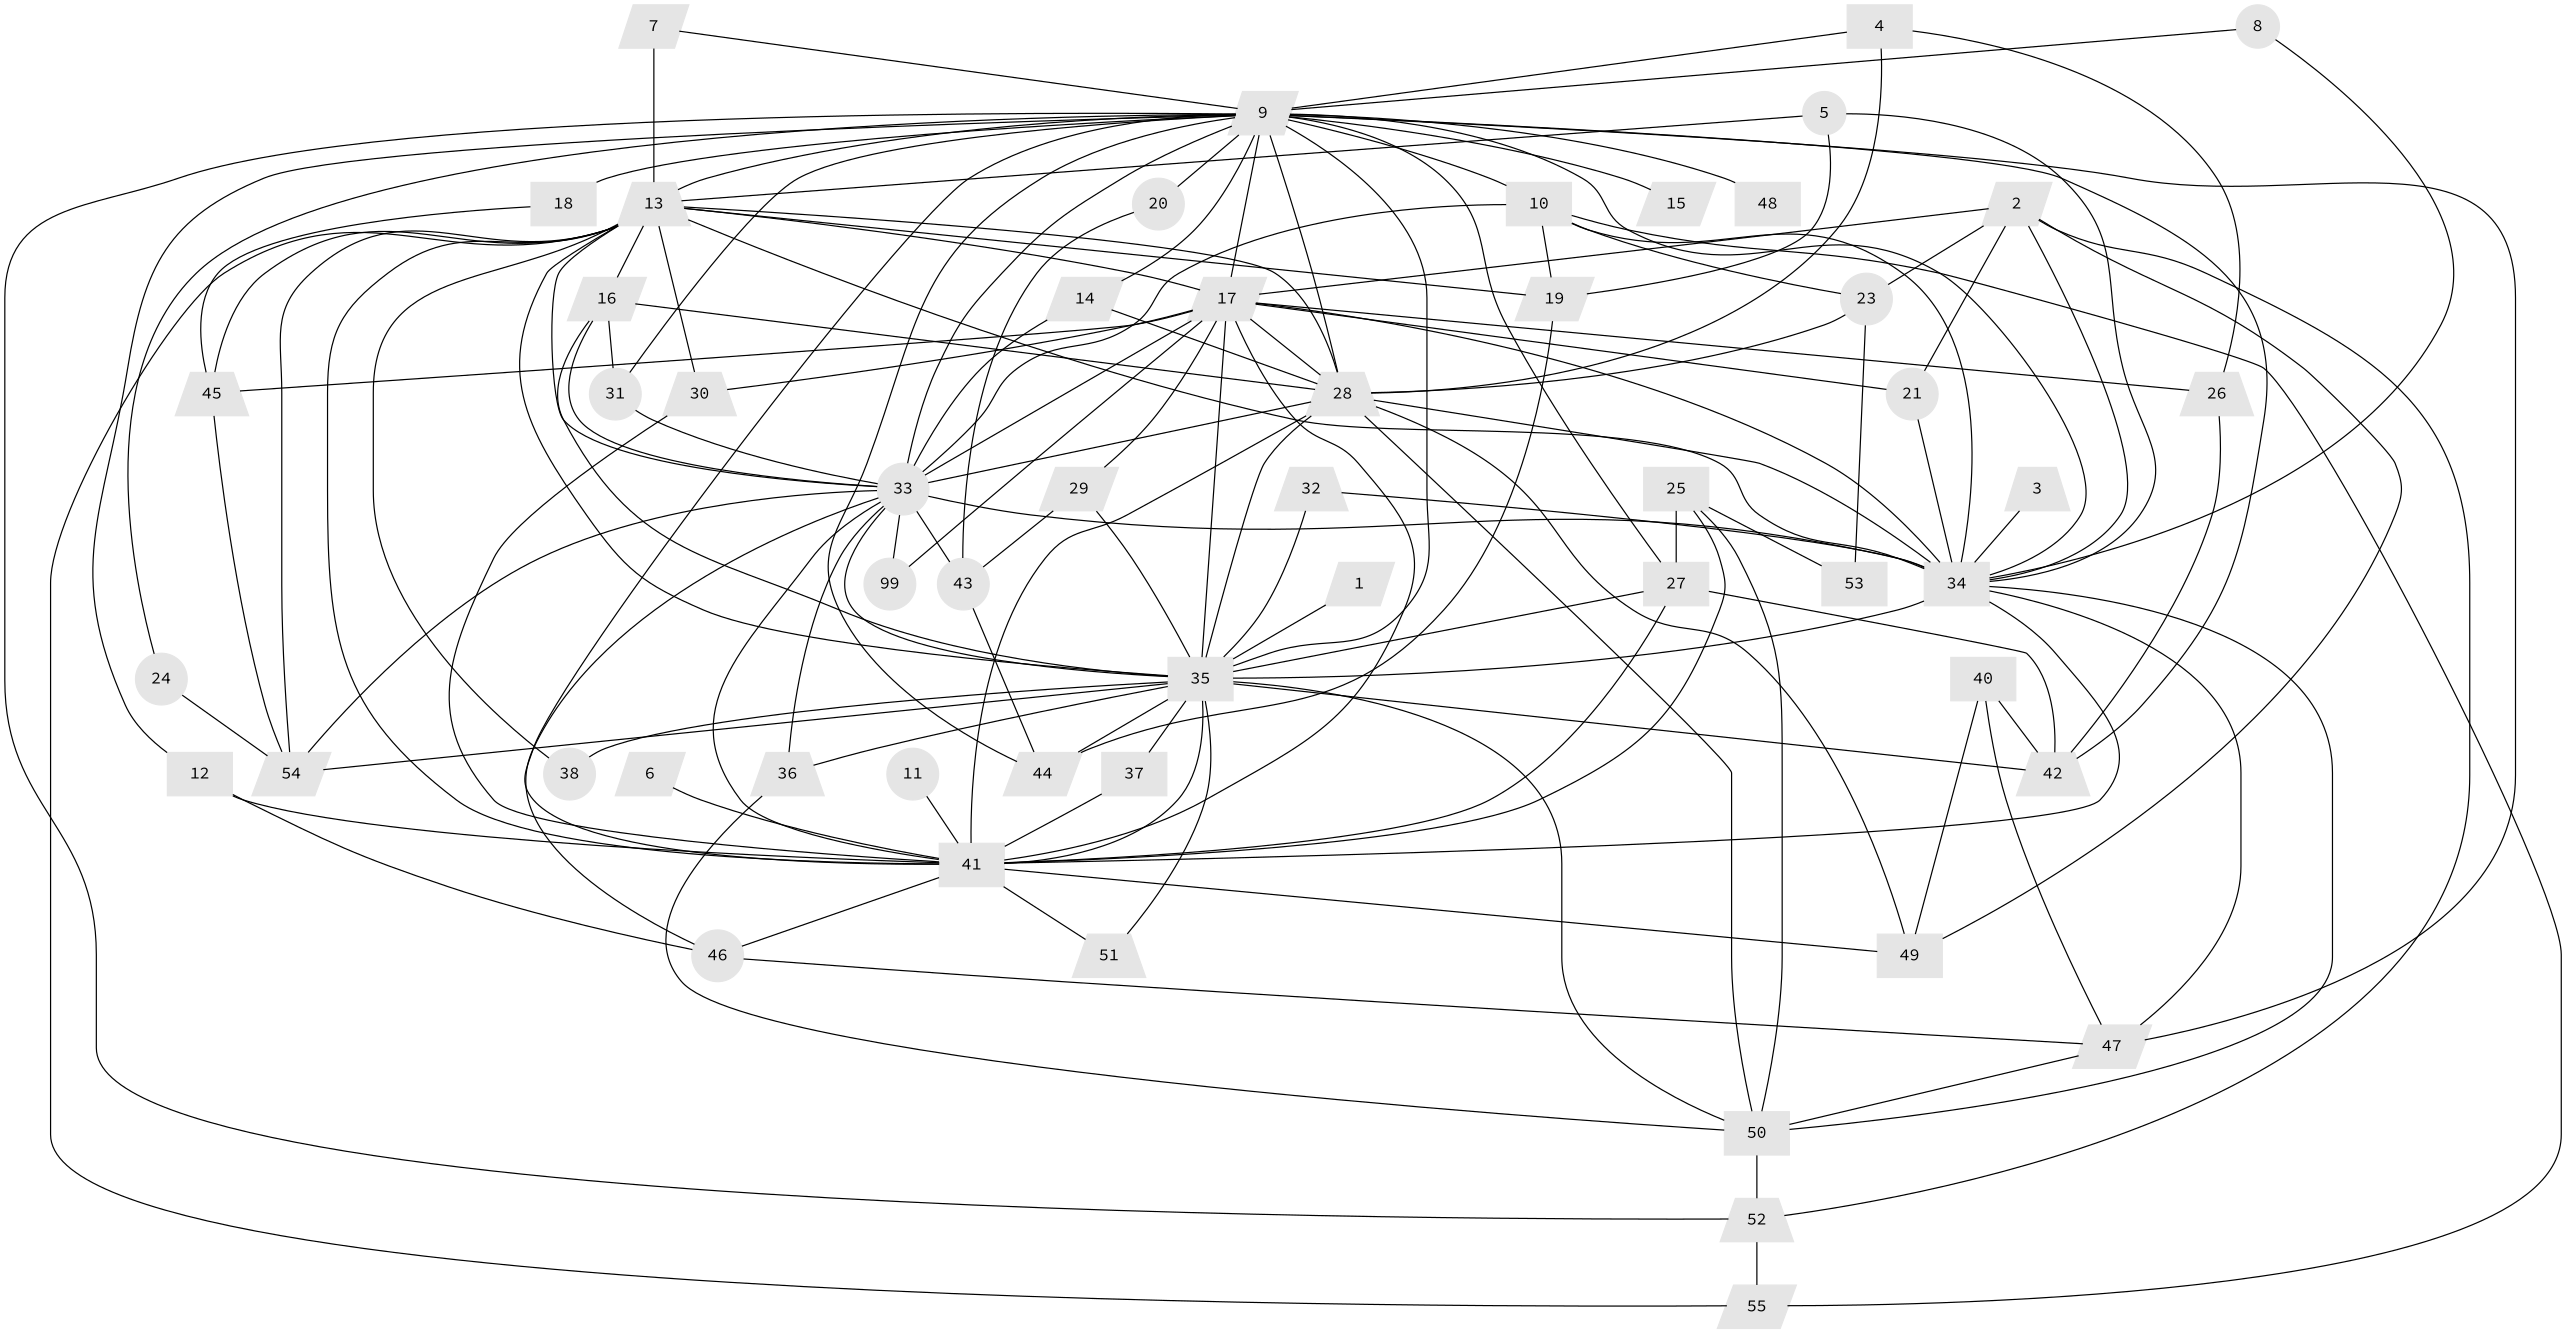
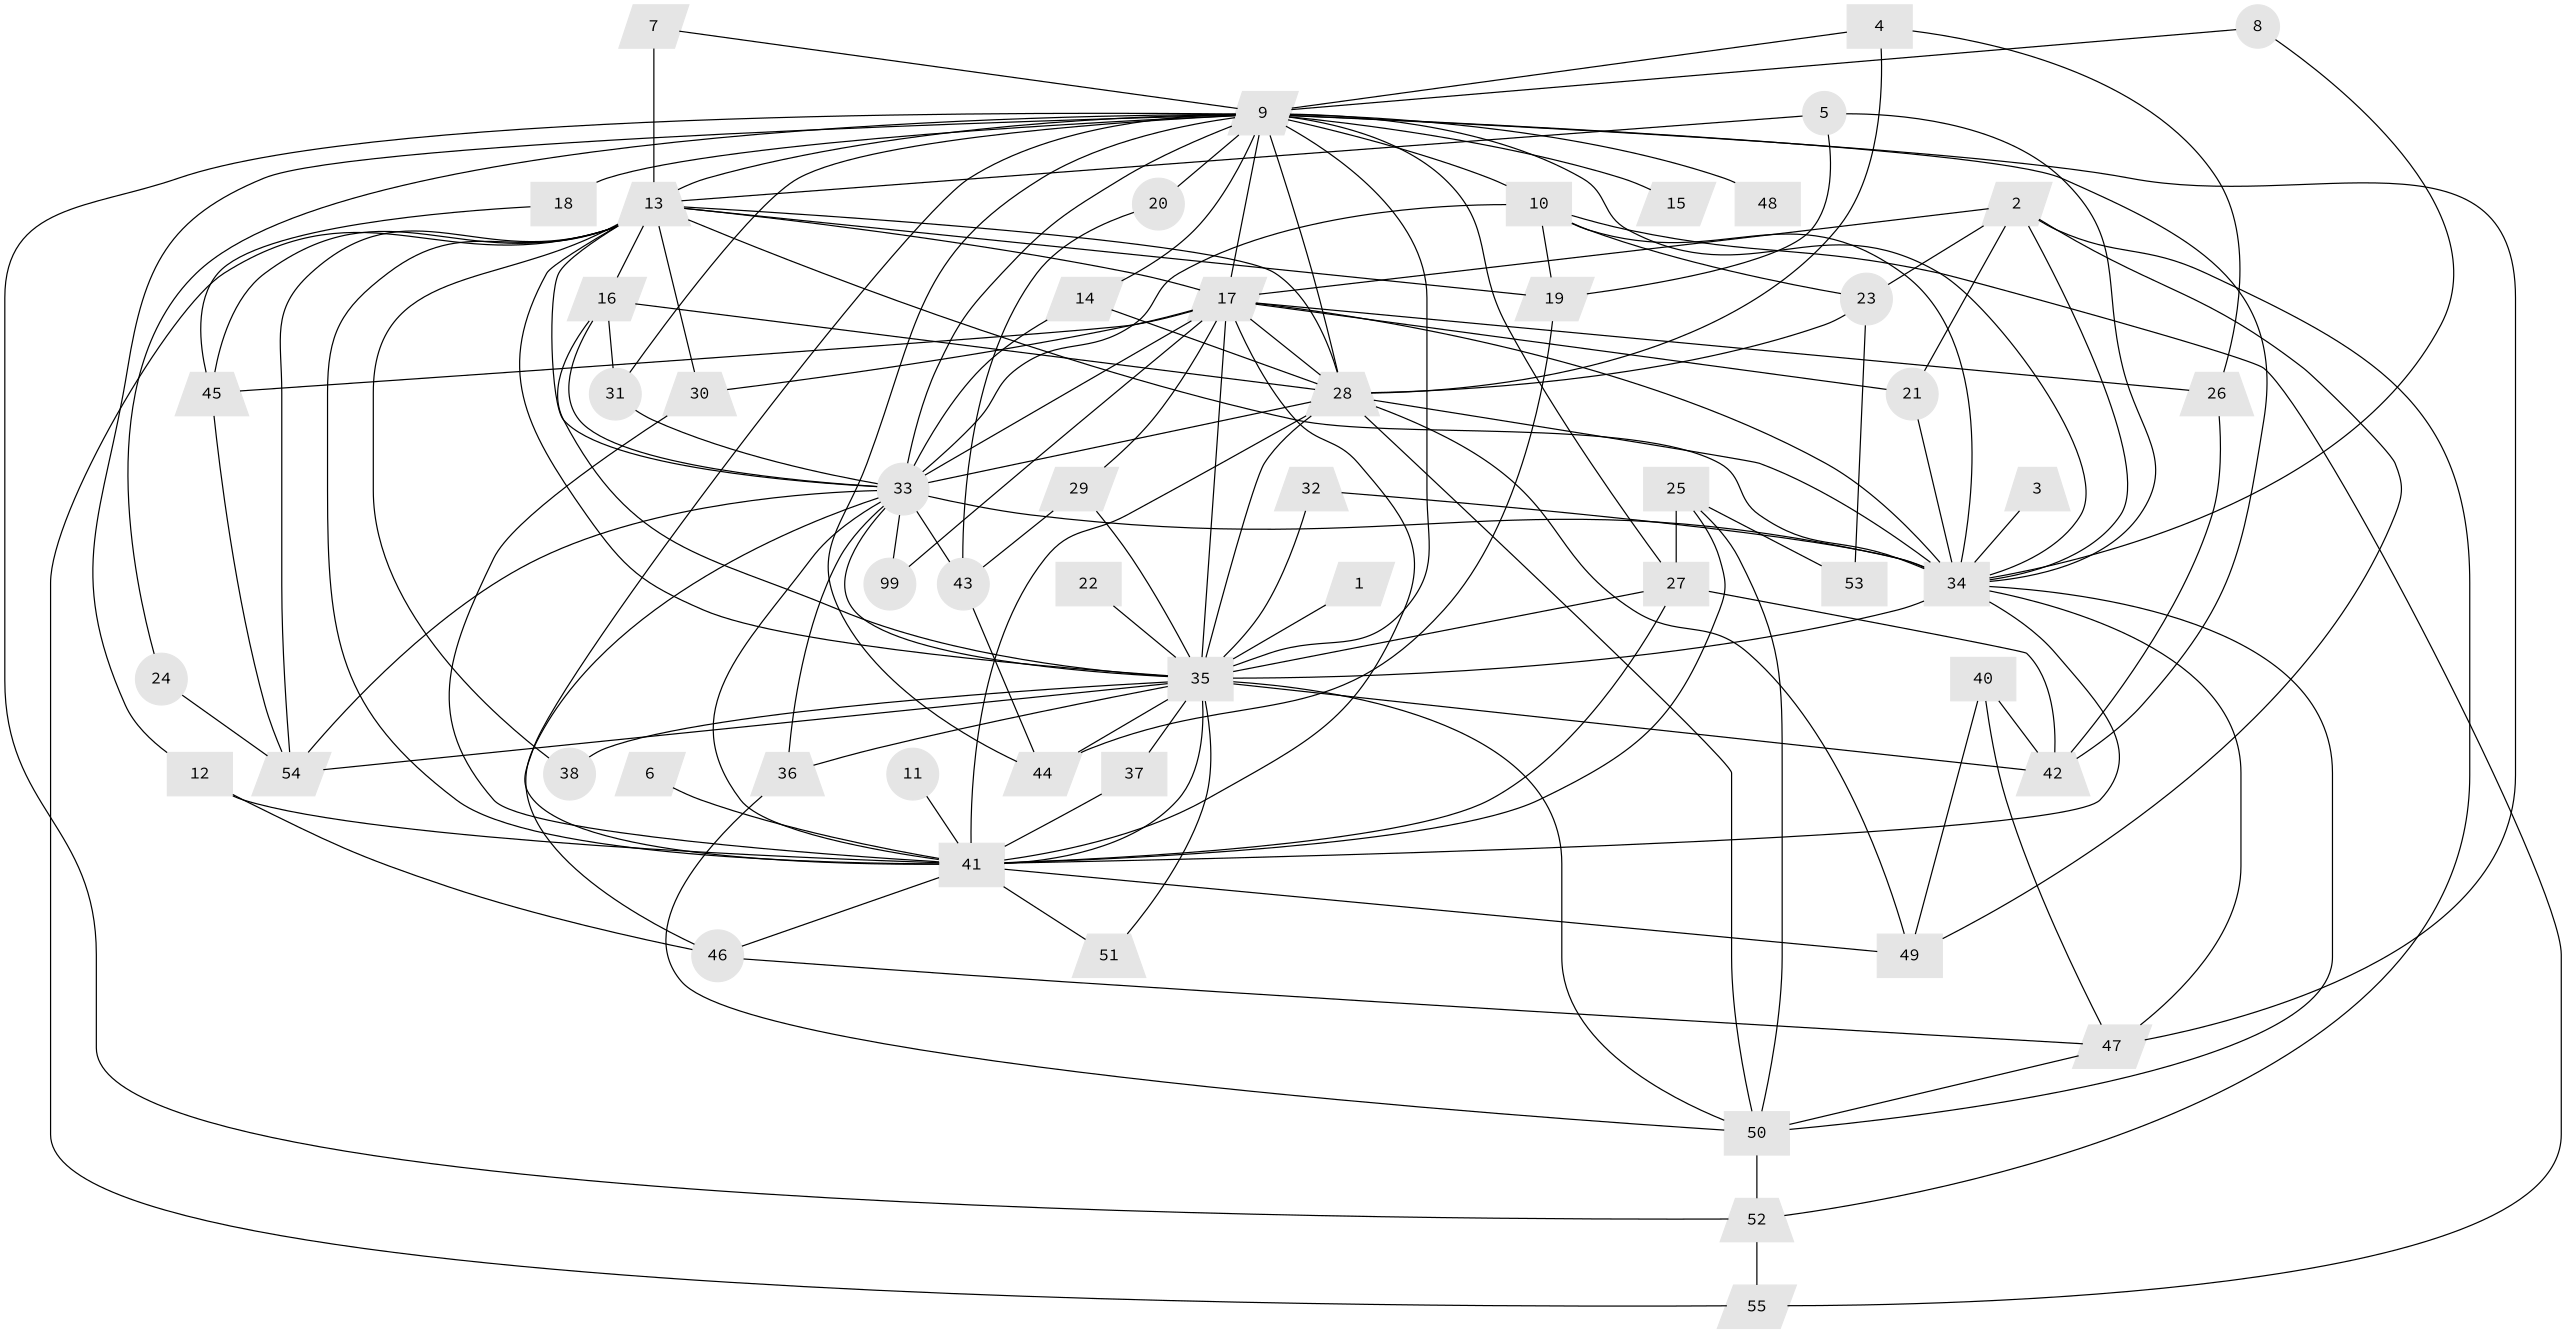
none -> (1089, 584)
